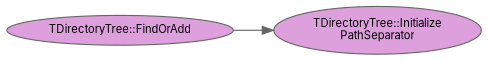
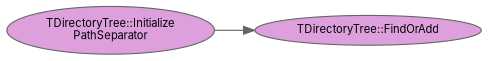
(248, 30) -> (229, 30)
